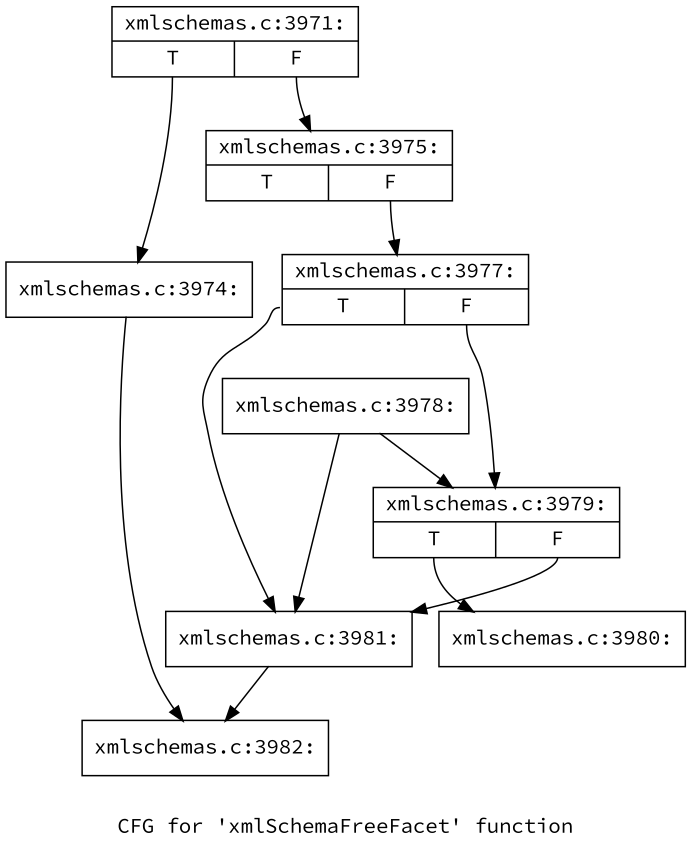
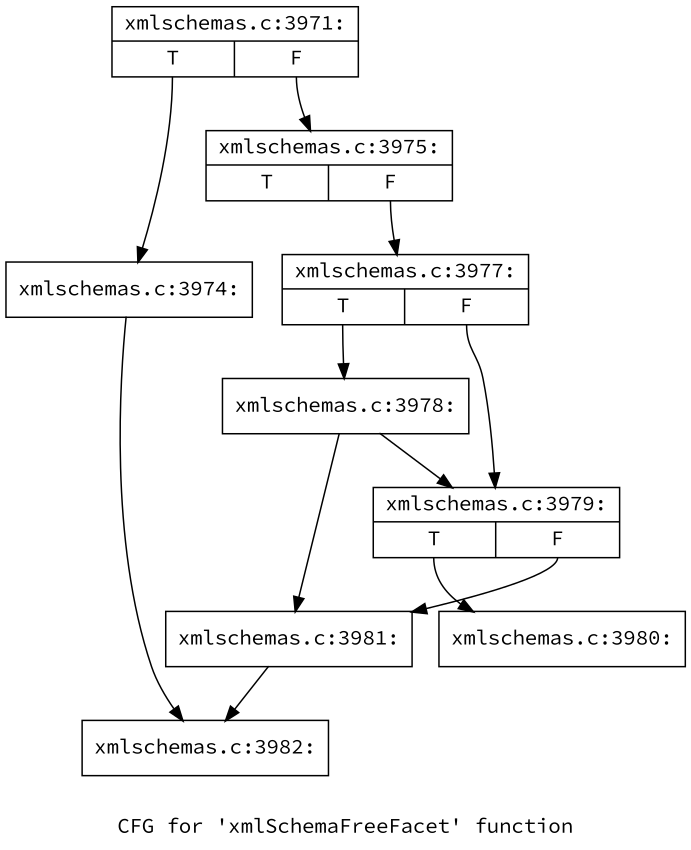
(210, 441) -> (343, 344)
